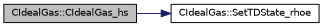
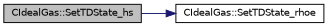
(70, 13) -> (73, 13)
